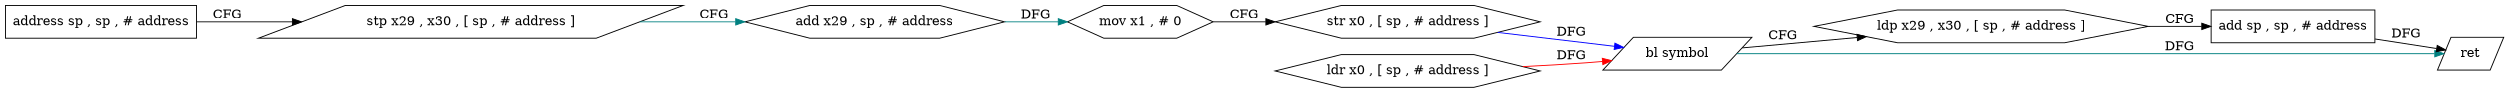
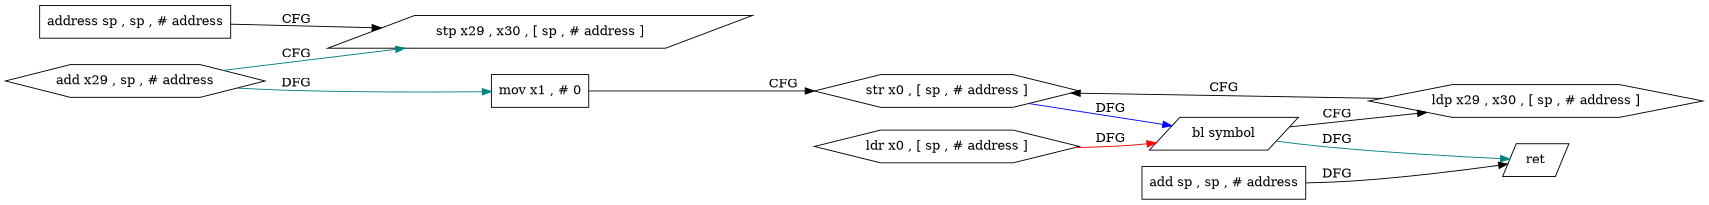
(688, 22) -> (309, 60)
(1140, 22) -> (540, 91)
(2175, 26) -> (1231, 96)
